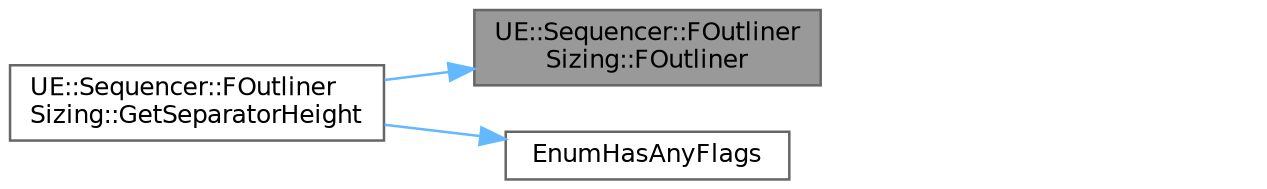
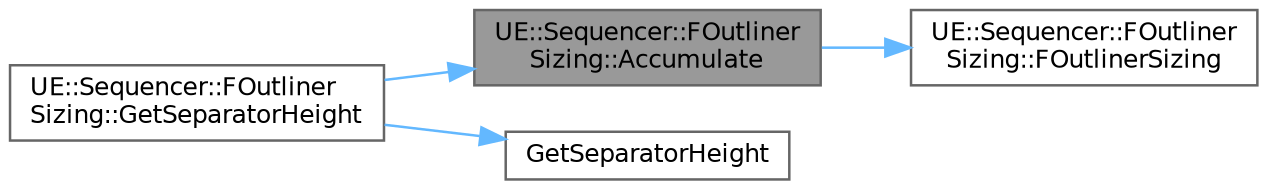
(648, 48) -> (648, 48)
none -> (1084, 48)
(648, 156) -> (648, 156)
